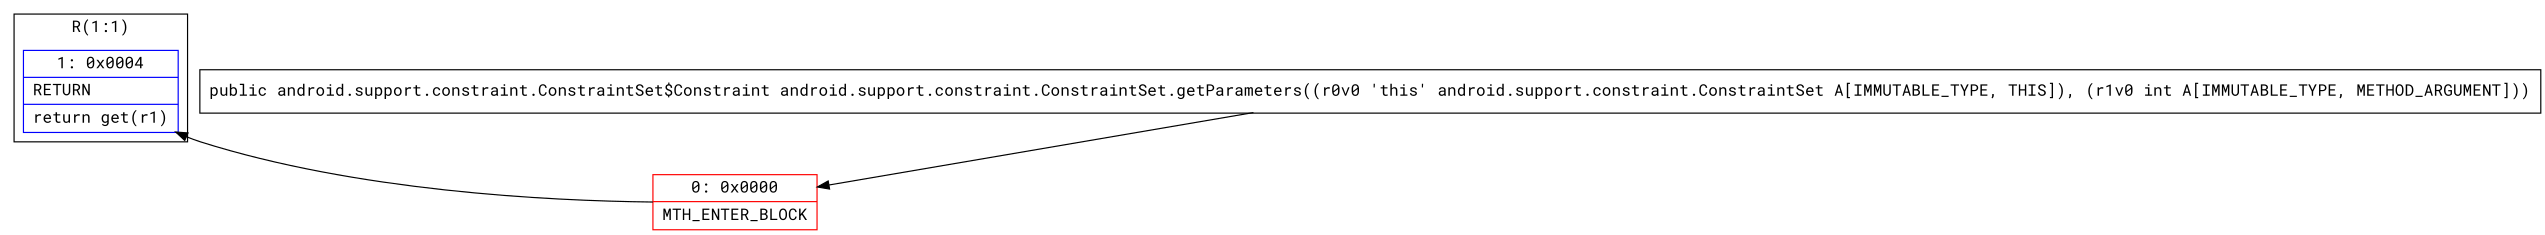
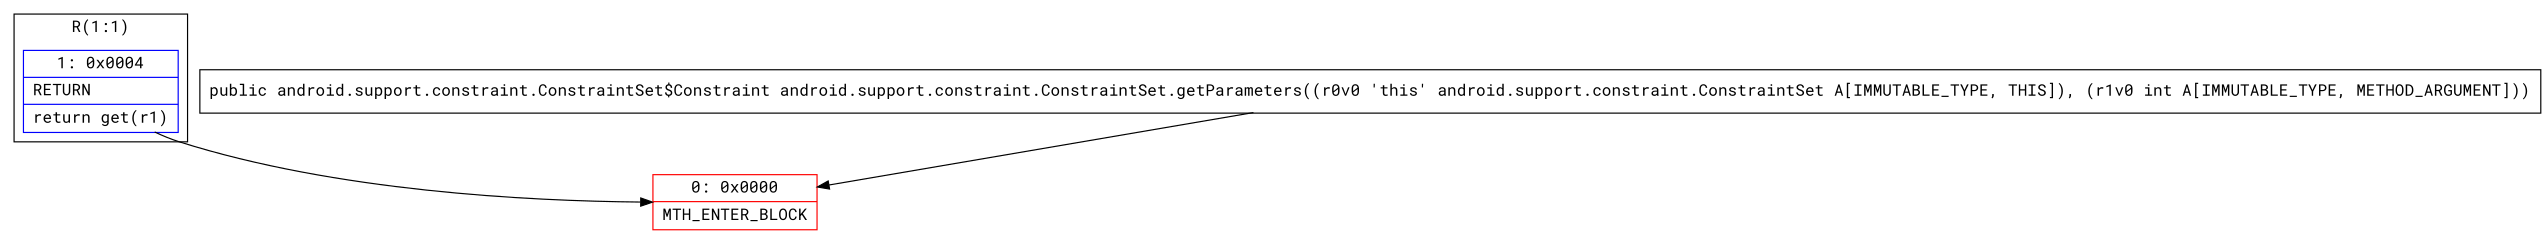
(417, 186) -> (395, 186)
